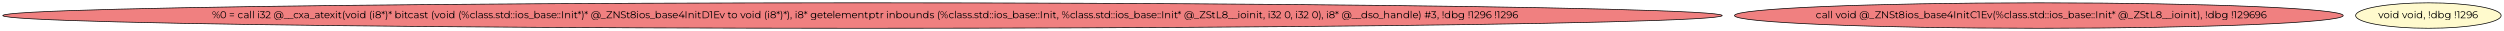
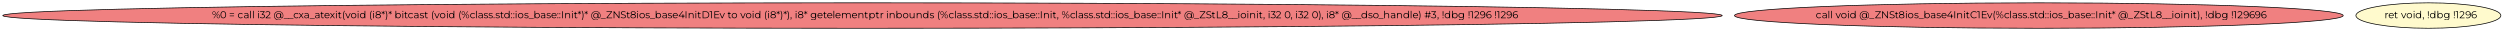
(2428, 16) -> (2428, 16)
